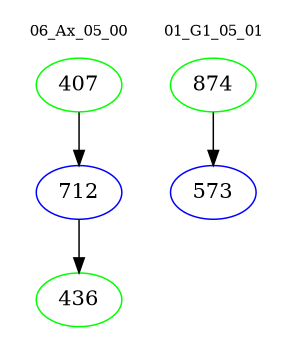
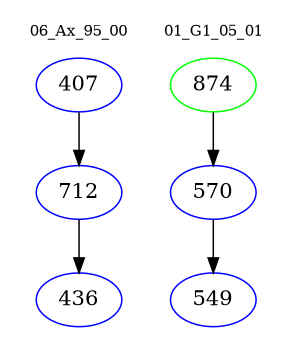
(79, 32) -> (79, 32)
(79, 85) -> (79, 85)
(213, 192) -> (213, 192)
(79, 300) -> (79, 300)
none -> (213, 300)
